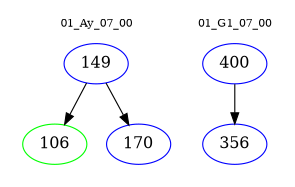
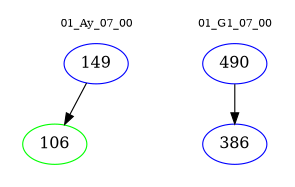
(235, 64) -> (235, 64)
(139, 144) -> none
(235, 144) -> (235, 144)
